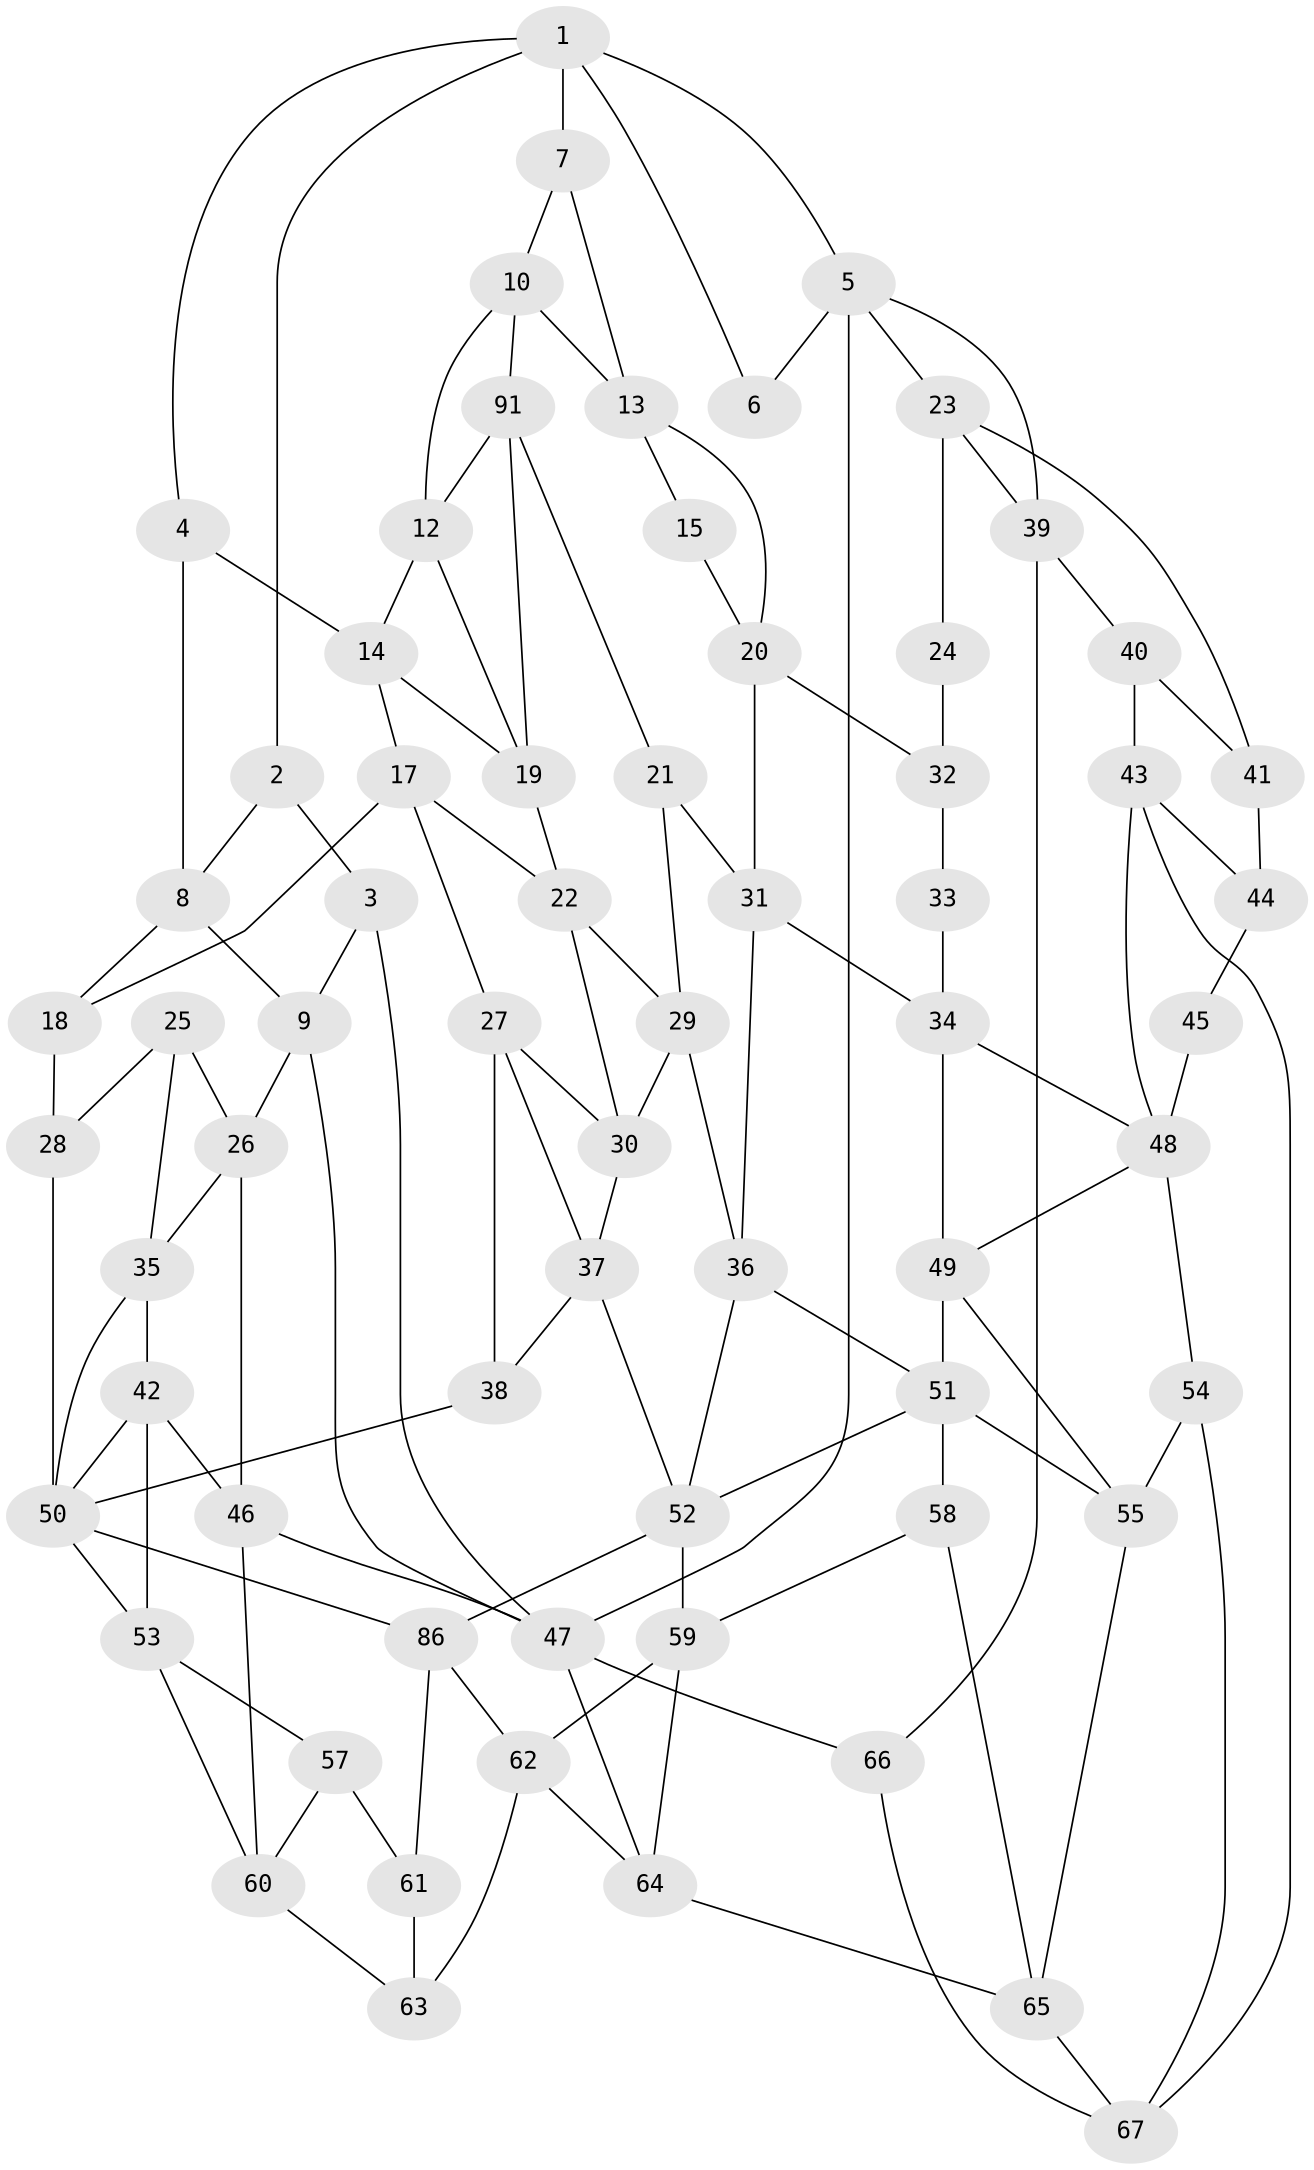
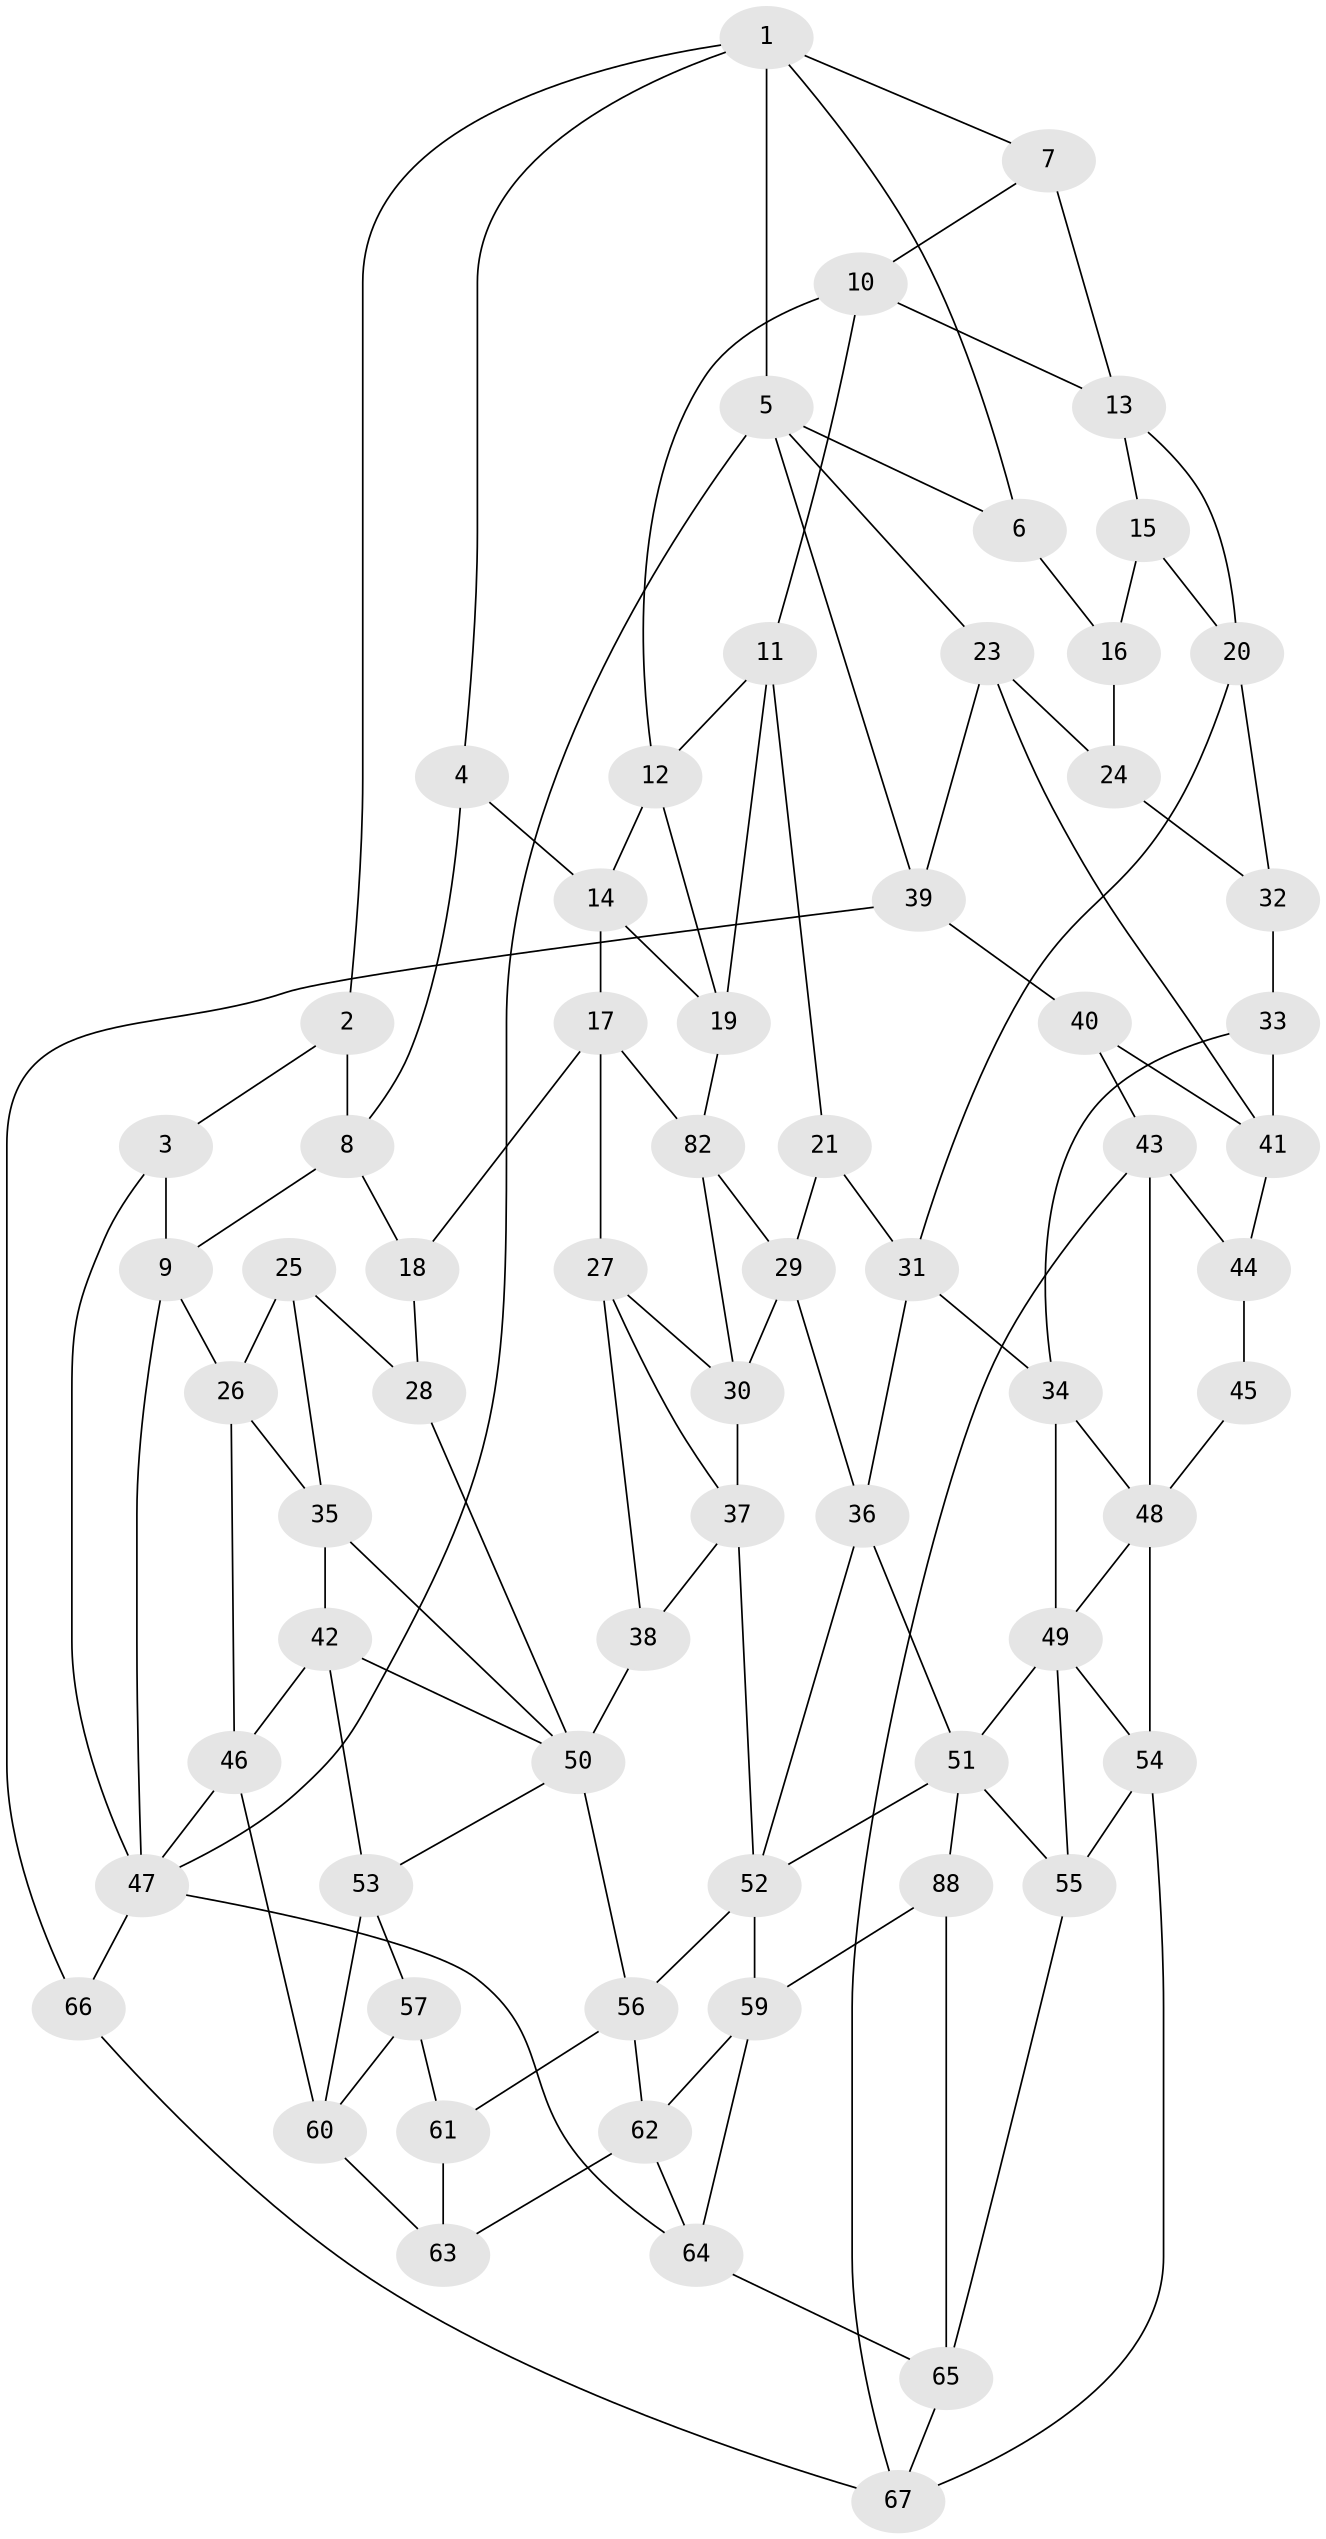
(508, 407) -> (770, 654)
none -> (1114, 654)
(565, 900) -> (698, 1146)
none -> (1273, 1085)
(943, 1516) -> (946, 1886)
(431, 1639) -> (631, 2009)
none -> (1103, 1701)
